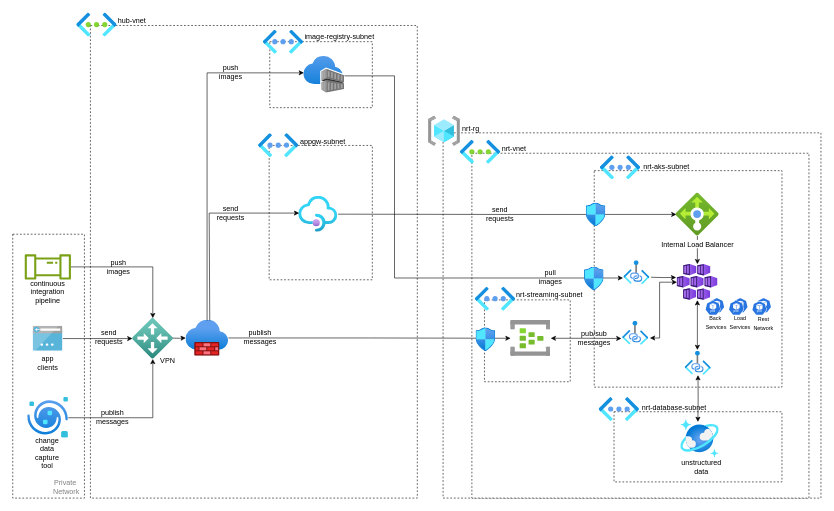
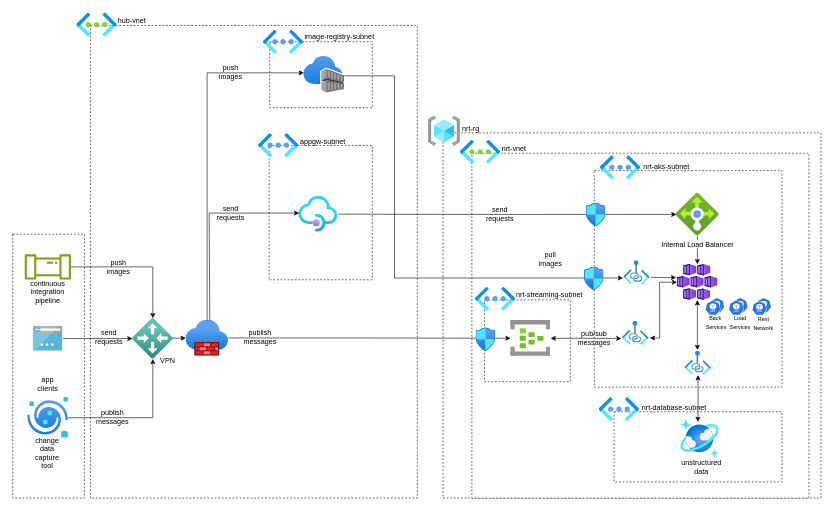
(551, 277) -> (551, 259)
(48, 363) -> (48, 384)
(66, 488) -> none
